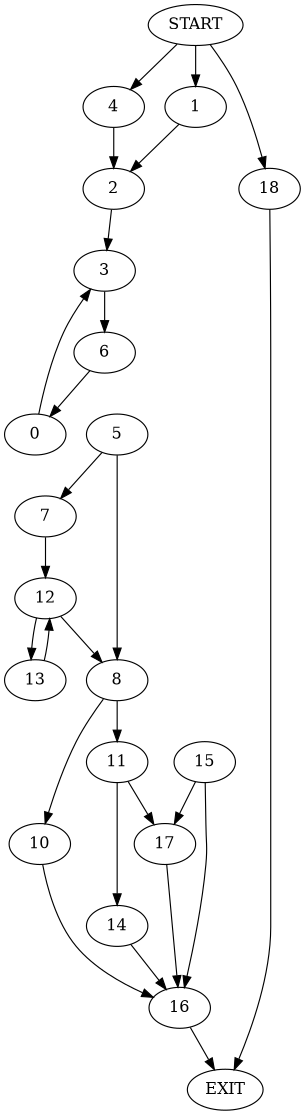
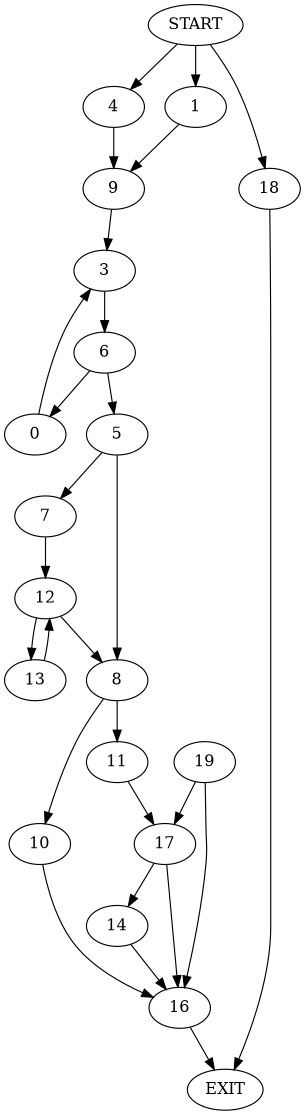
(114, 189) -> (114, 189)
none -> (110, 388)
(205, 762) -> (205, 762)
(117, 838) -> (144, 880)
